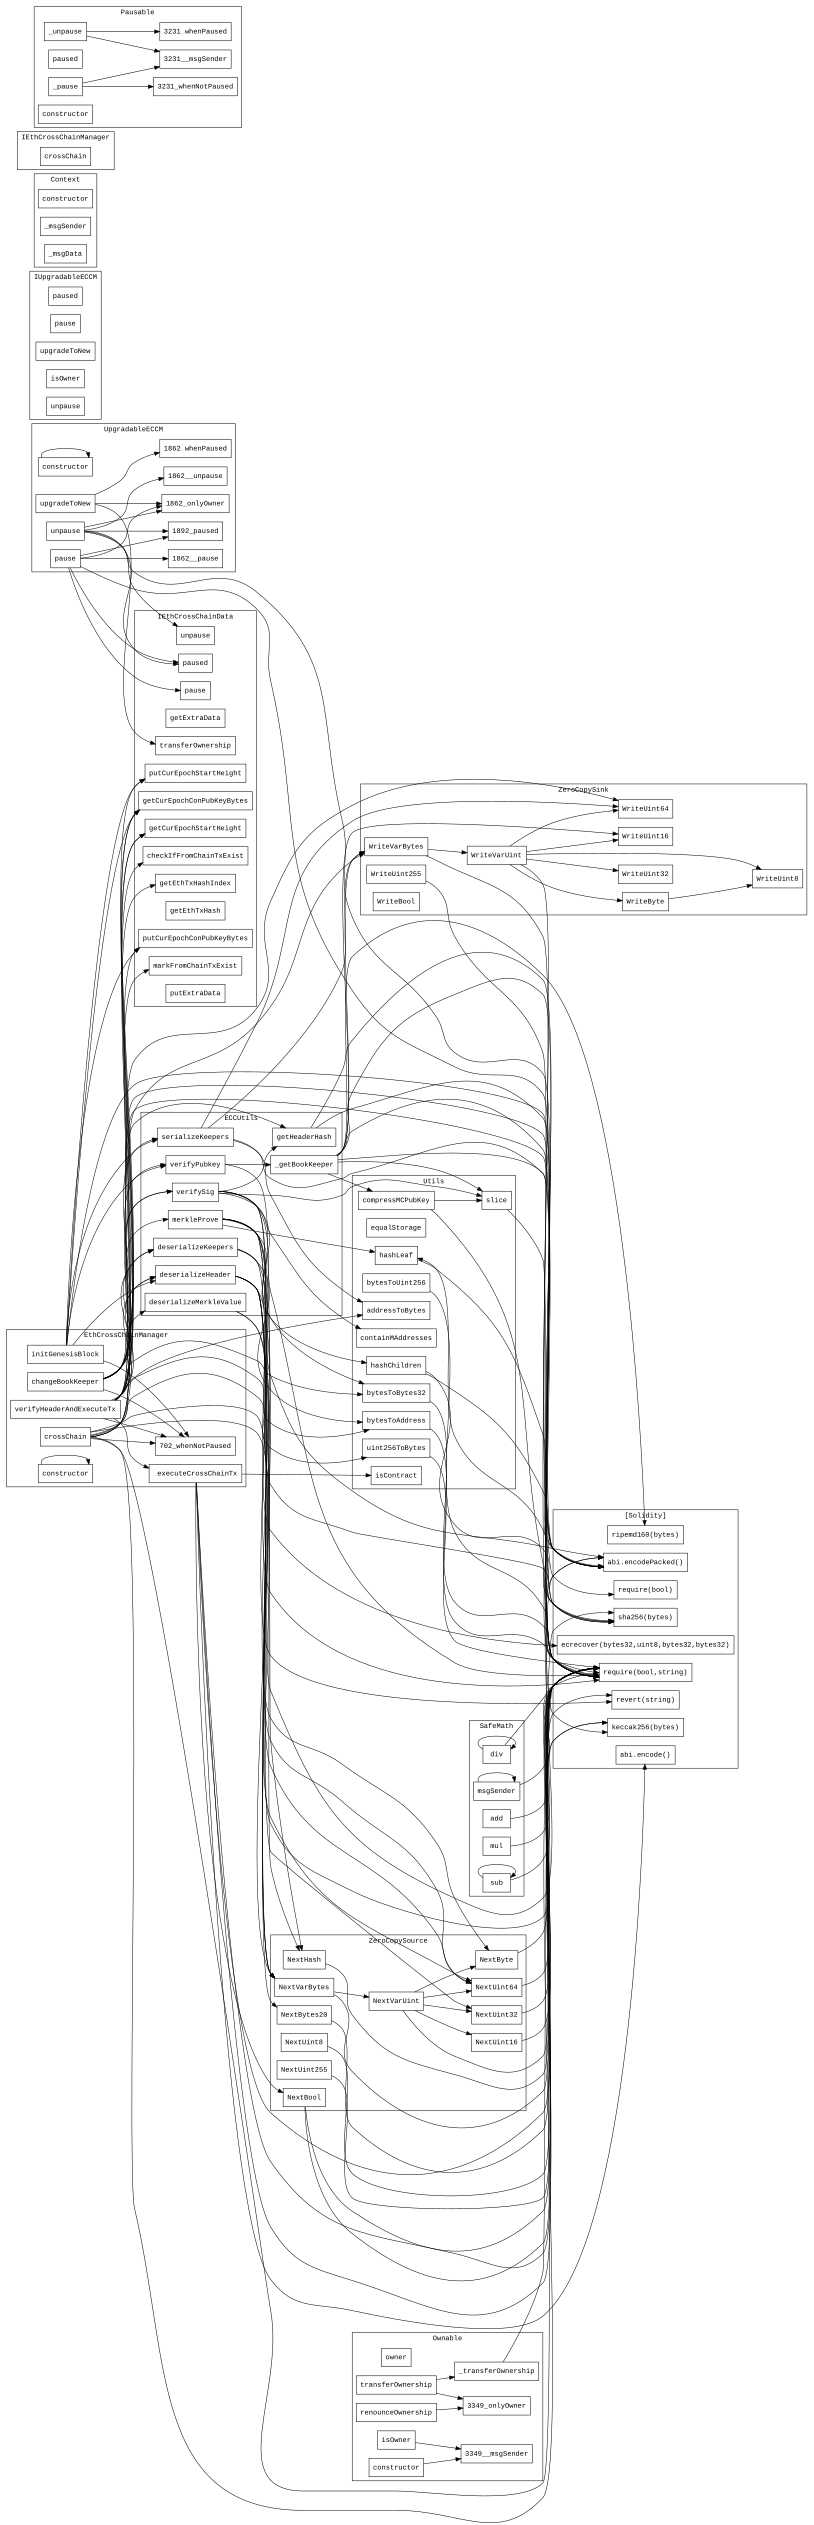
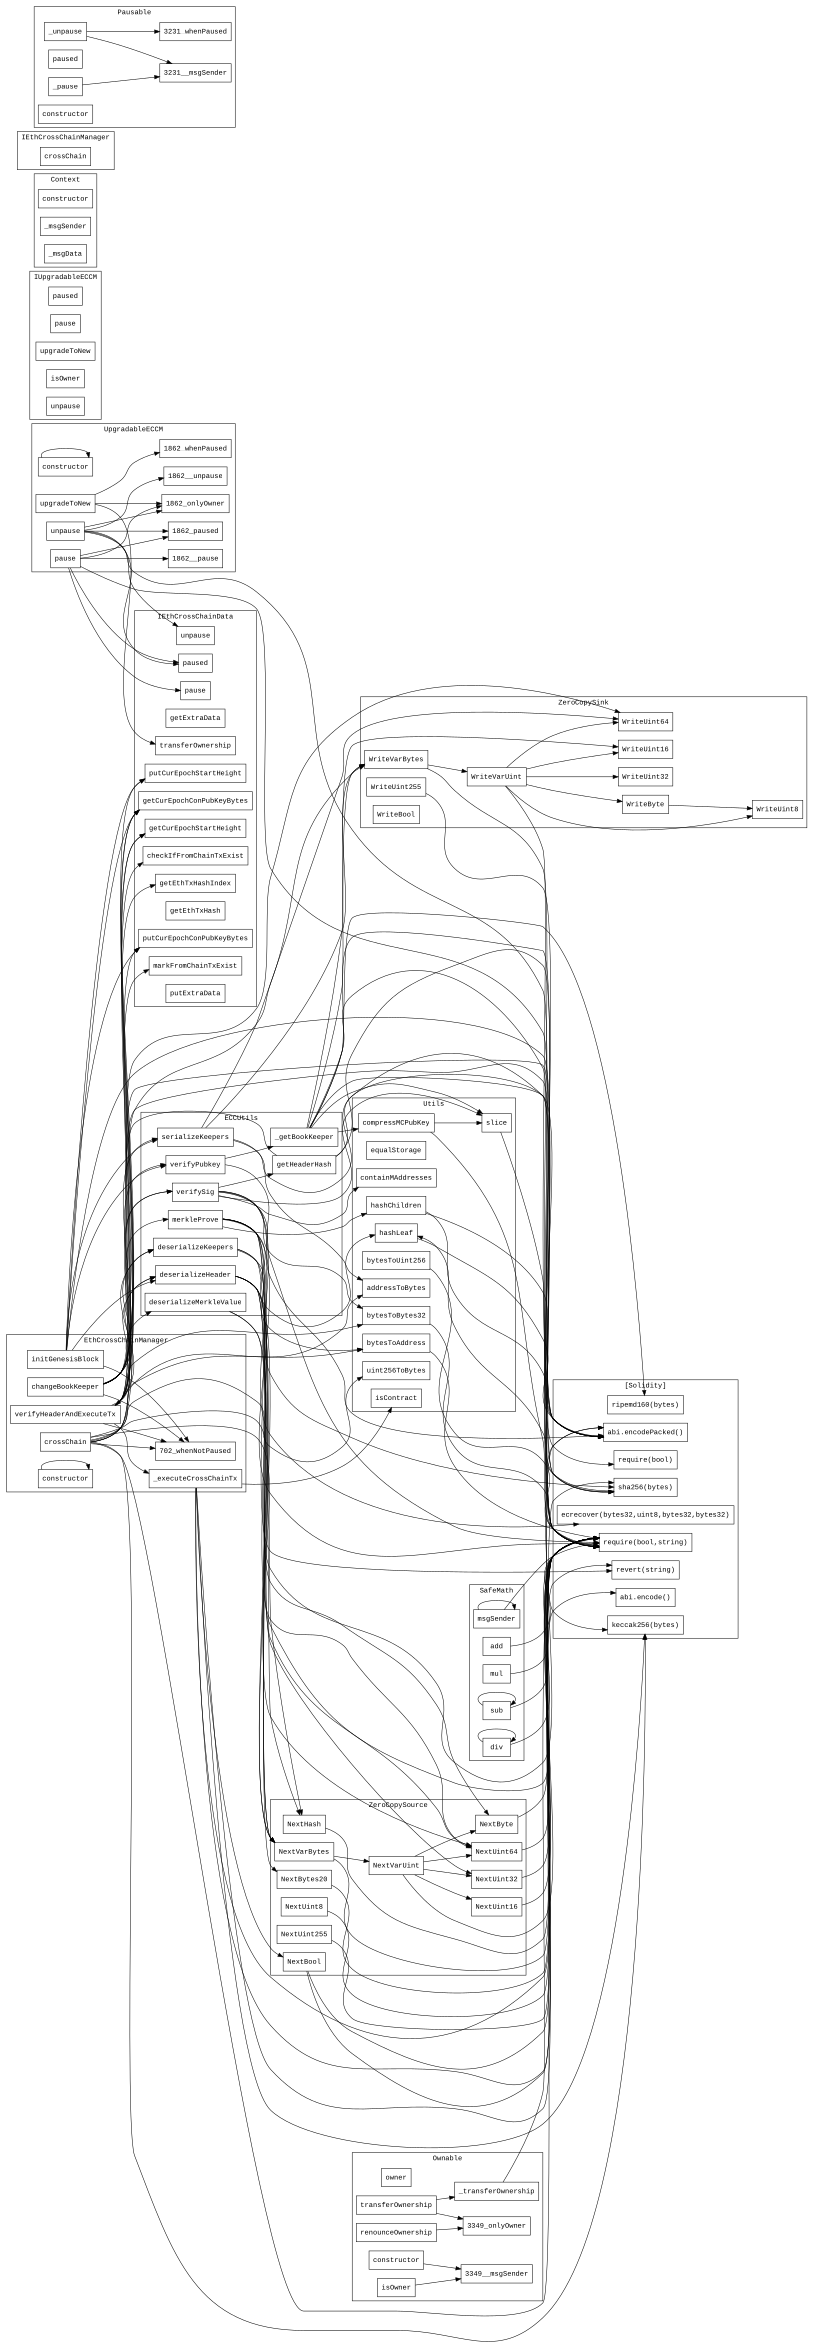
(195, 87) -> none
(195, 531) -> (195, 531)
(136, 1122) -> (126, 1180)
(446, 1618) -> none
